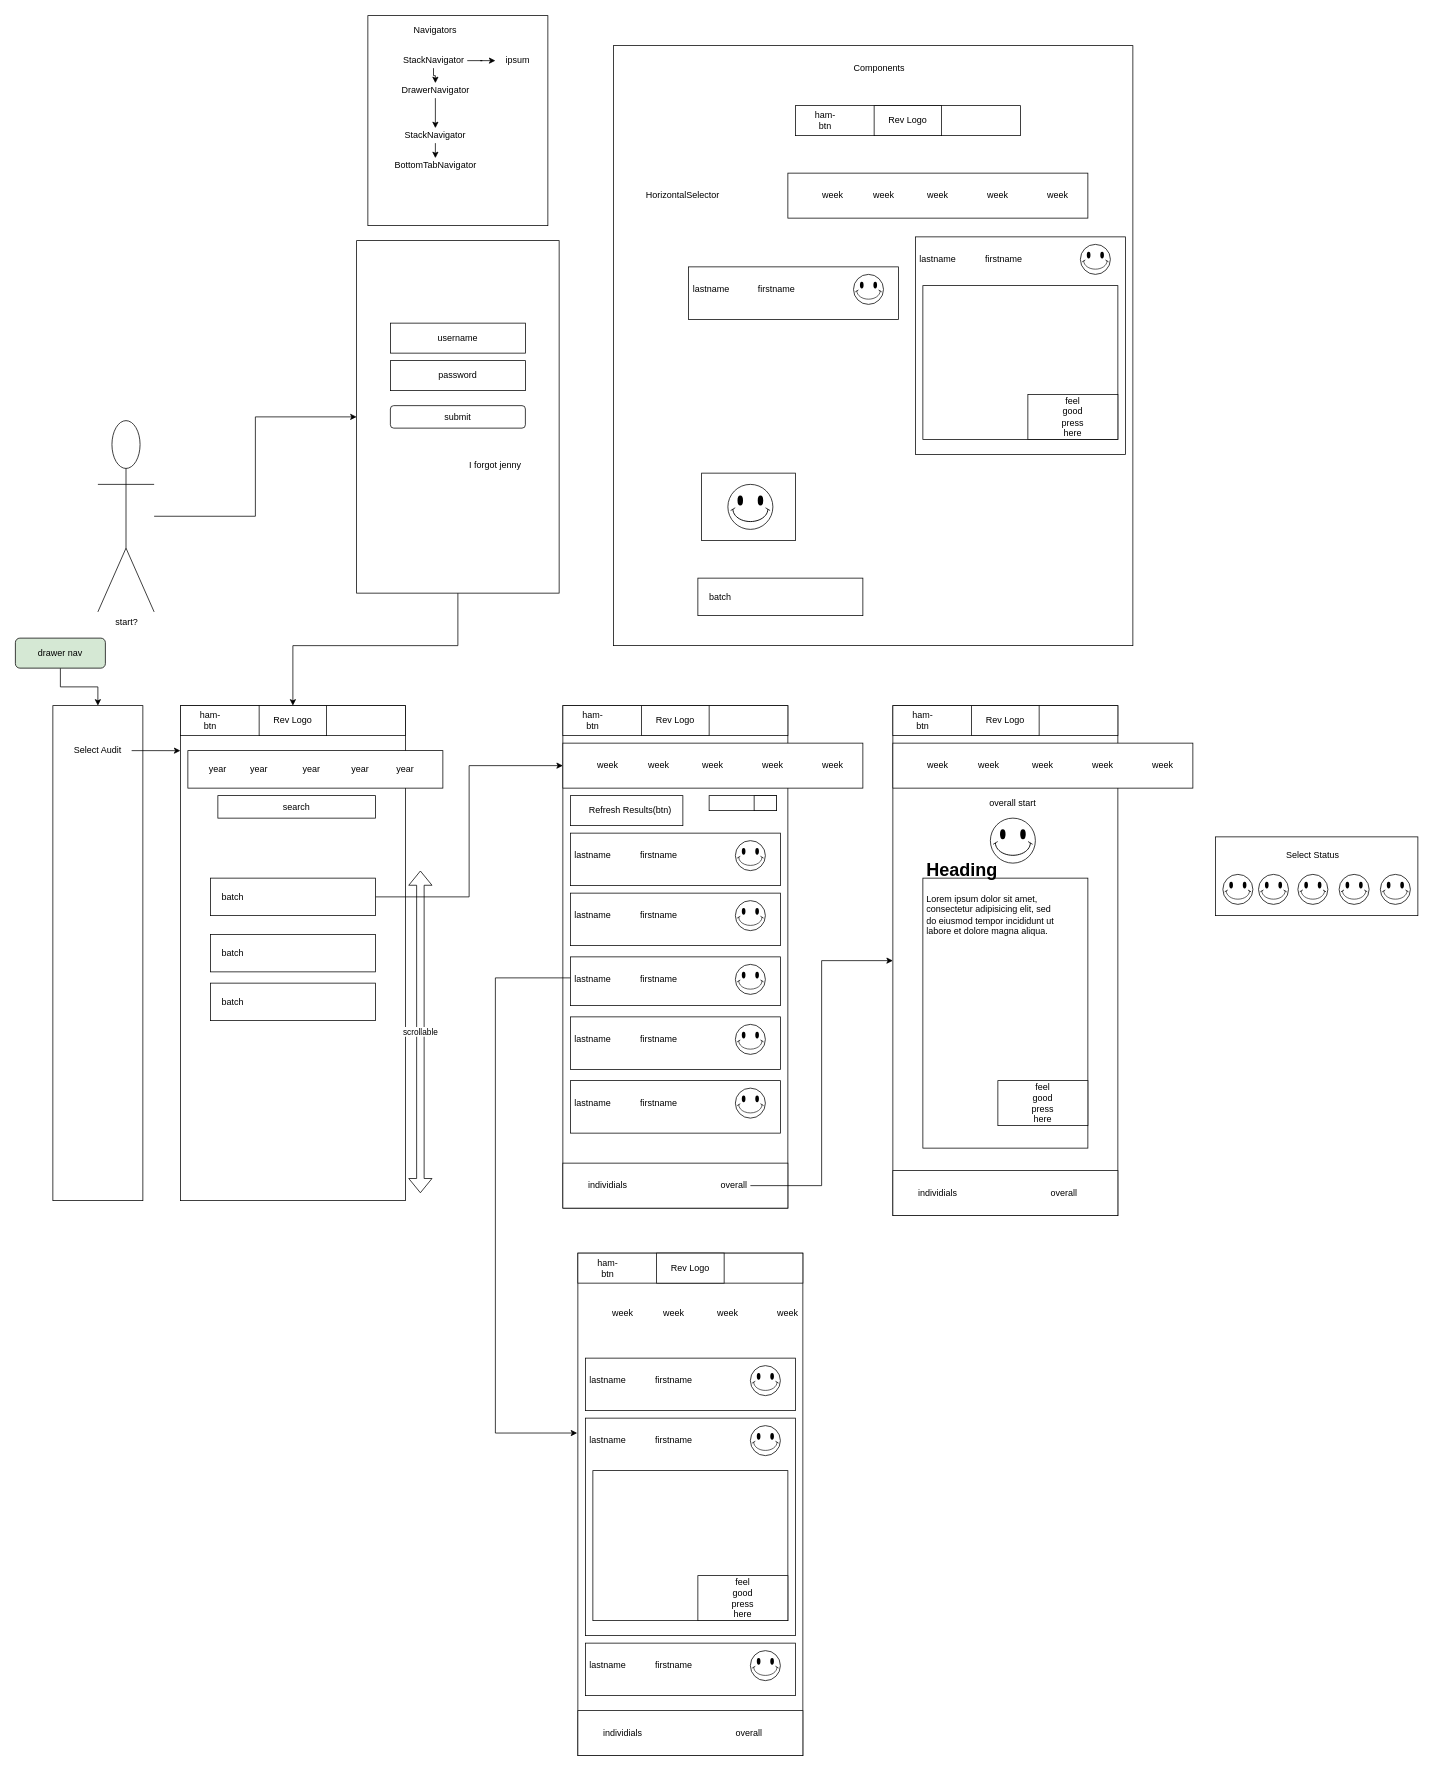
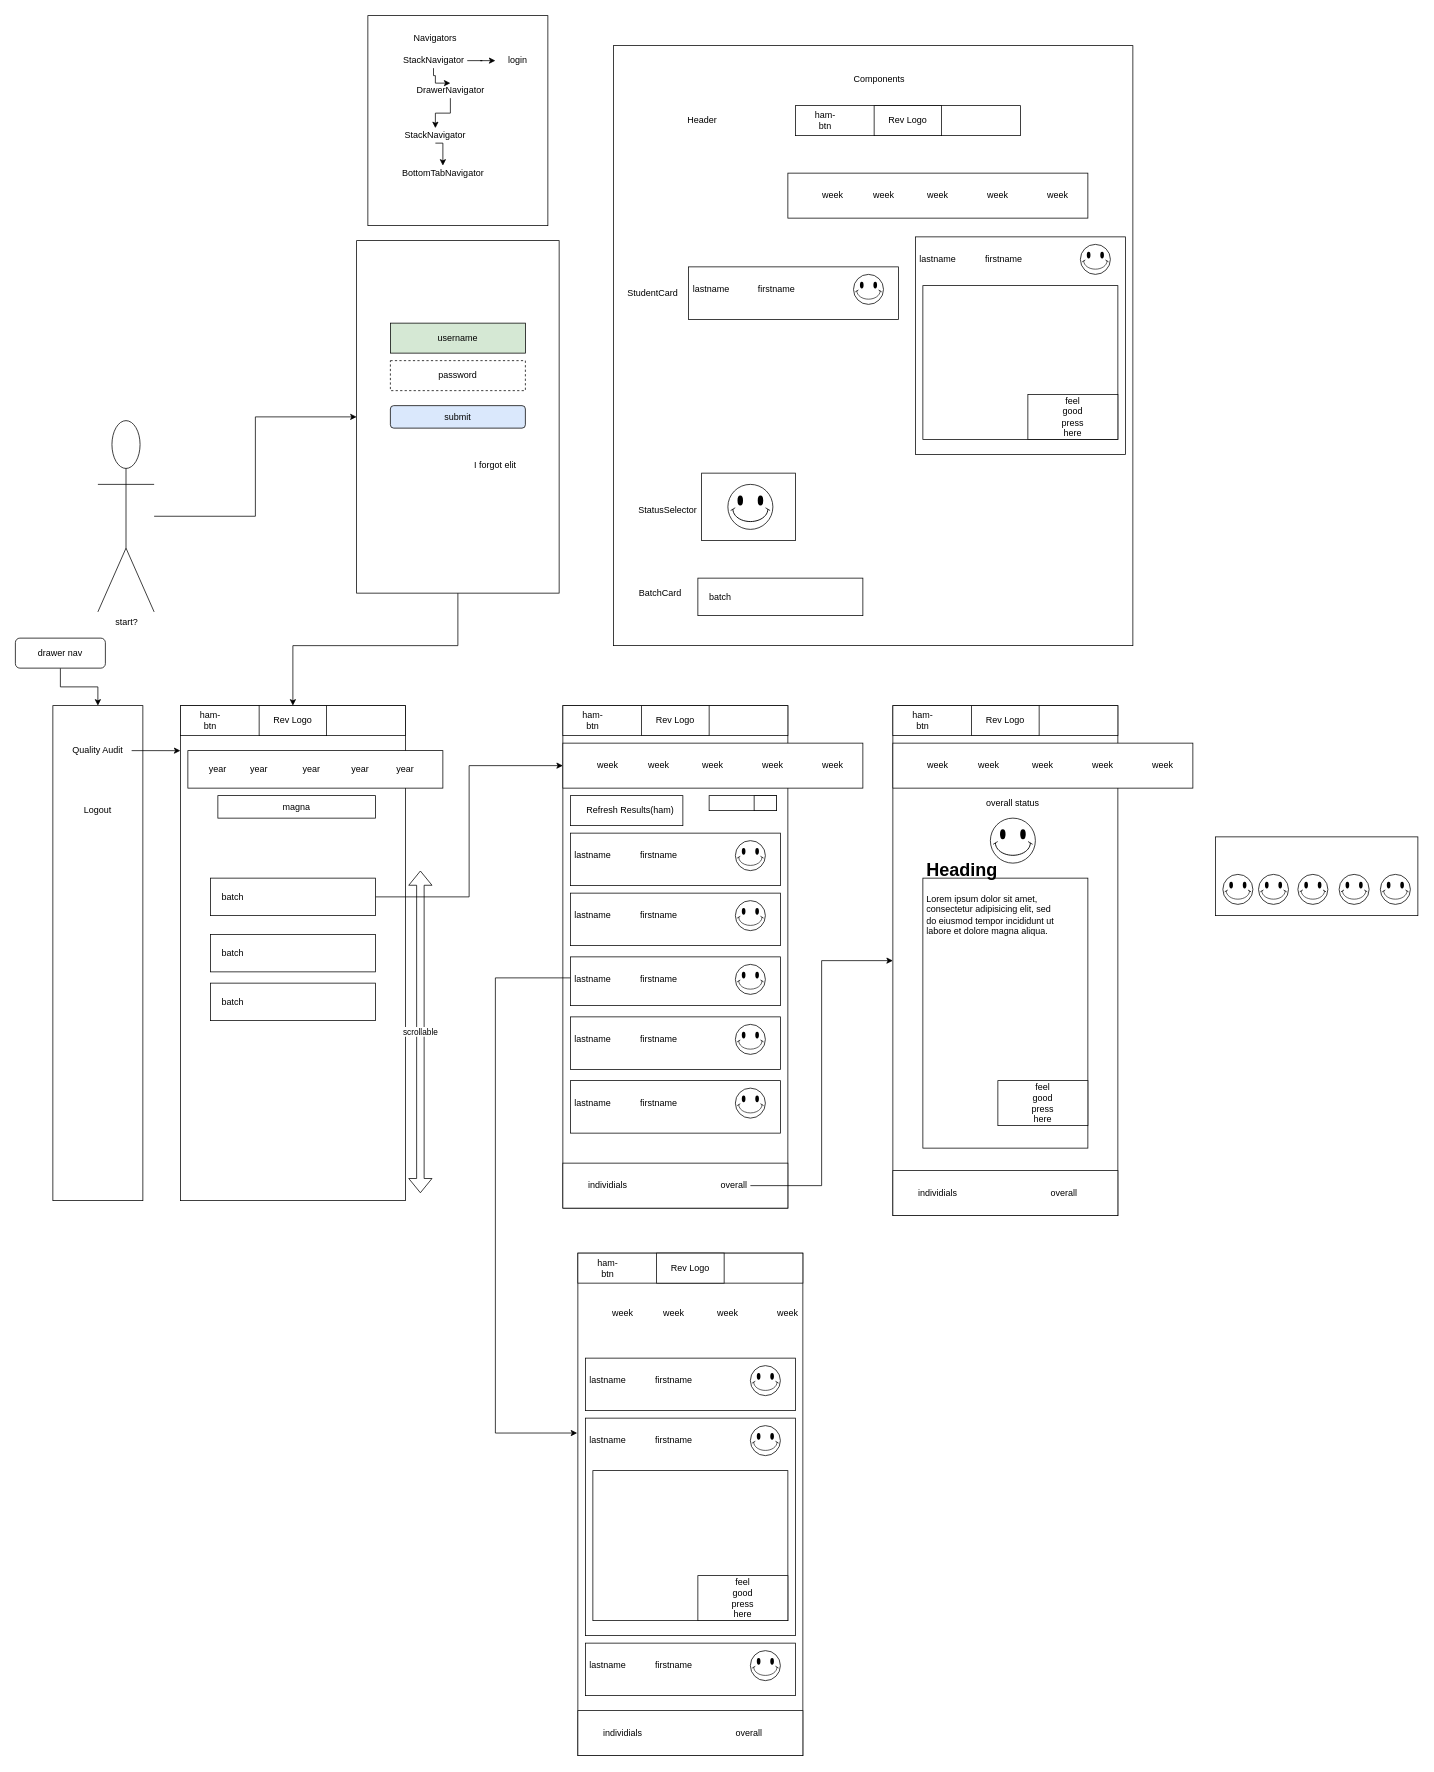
(435, 30) -> (435, 38)
(518, 60) -> (518, 60)
(879, 68) -> (879, 79)
(435, 90) -> (450, 90)
none -> (702, 120)
(435, 165) -> (443, 173)
(683, 195) -> none
none -> (653, 293)
(458, 338) -> (458, 338)
(458, 375) -> (458, 375)
(458, 417) -> (458, 417)
(495, 465) -> (495, 465)
none -> (668, 510)
none -> (660, 593)
(60, 653) -> (60, 653)
(98, 750) -> (98, 750)
(1013, 803) -> (1013, 803)
(297, 807) -> (297, 807)
none -> (98, 810)
(630, 810) -> (630, 810)
(1313, 855) -> none
